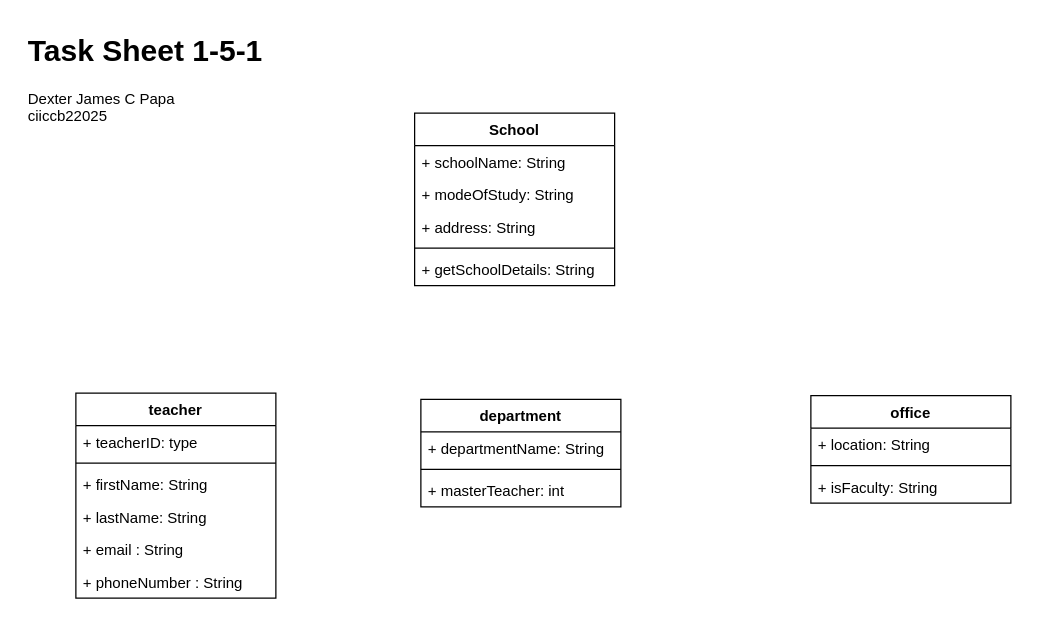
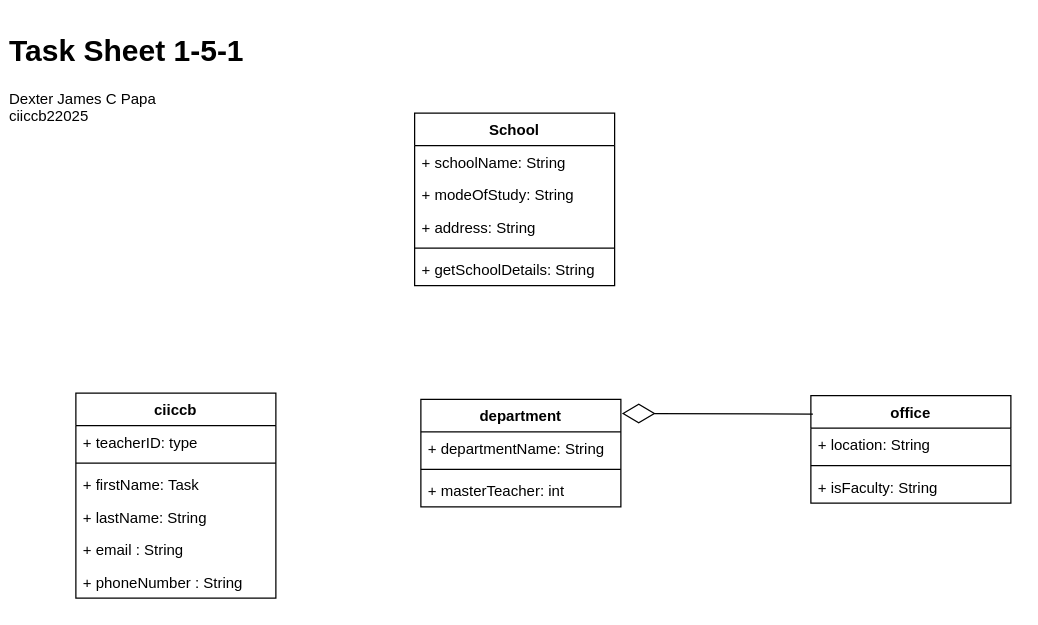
(182, 101) -> (163, 101)
(176, 411) -> (176, 411)
none -> (733, 414)
(153, 486) -> (147, 486)
